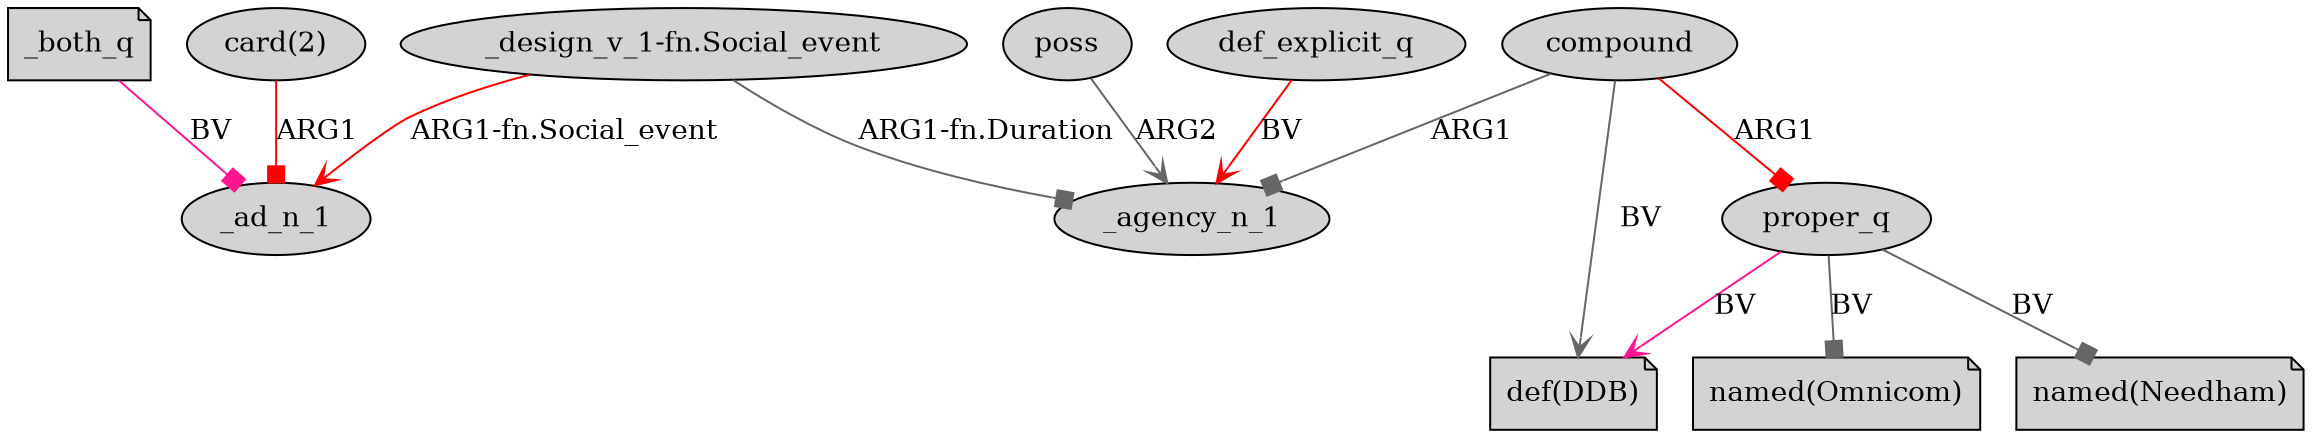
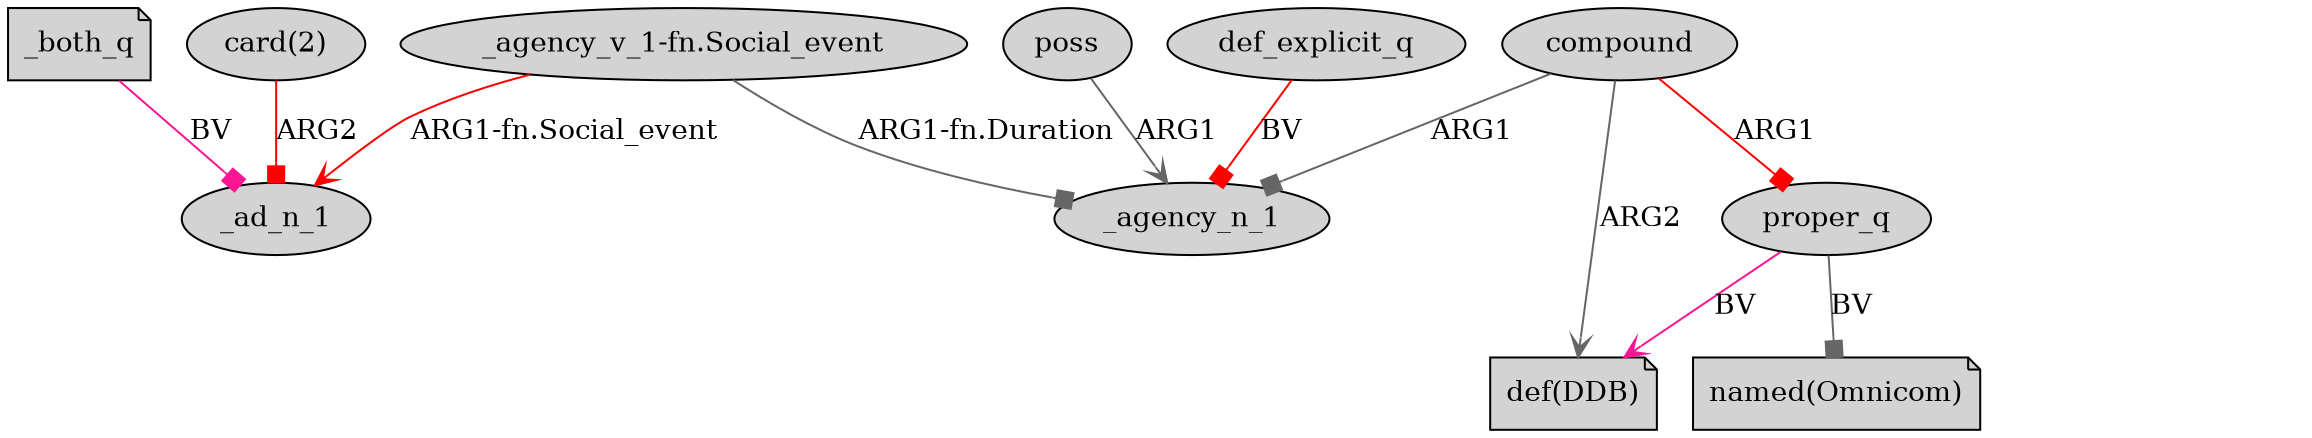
(684, 44) -> (684, 44)
(1260, 123) -> (1260, 123)
(317, 132) -> (317, 132)
(1177, 132) -> (1177, 132)
(1641, 219) -> (1641, 219)
(2160, 394) -> none
